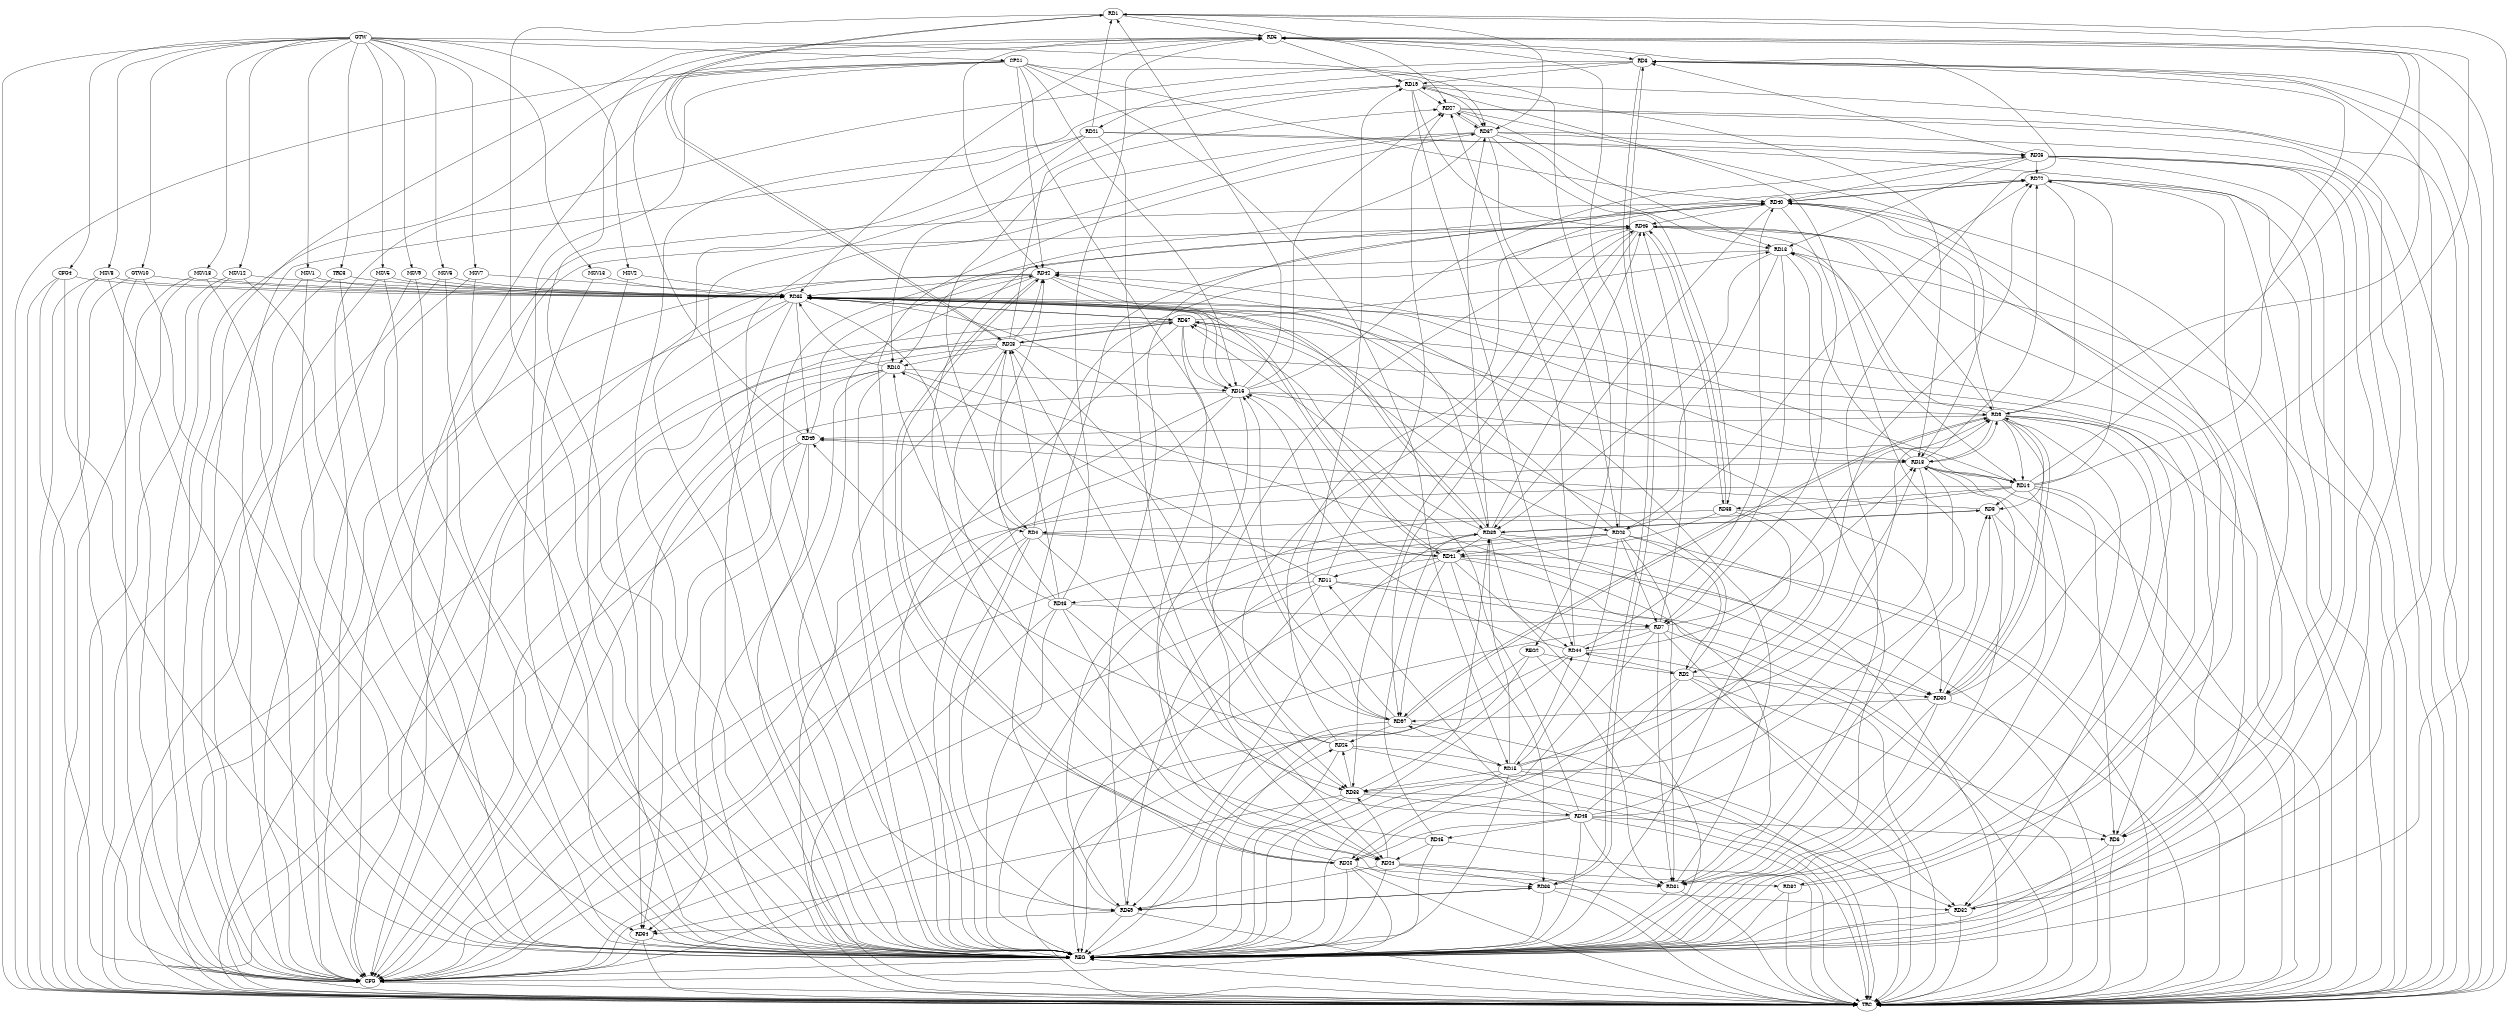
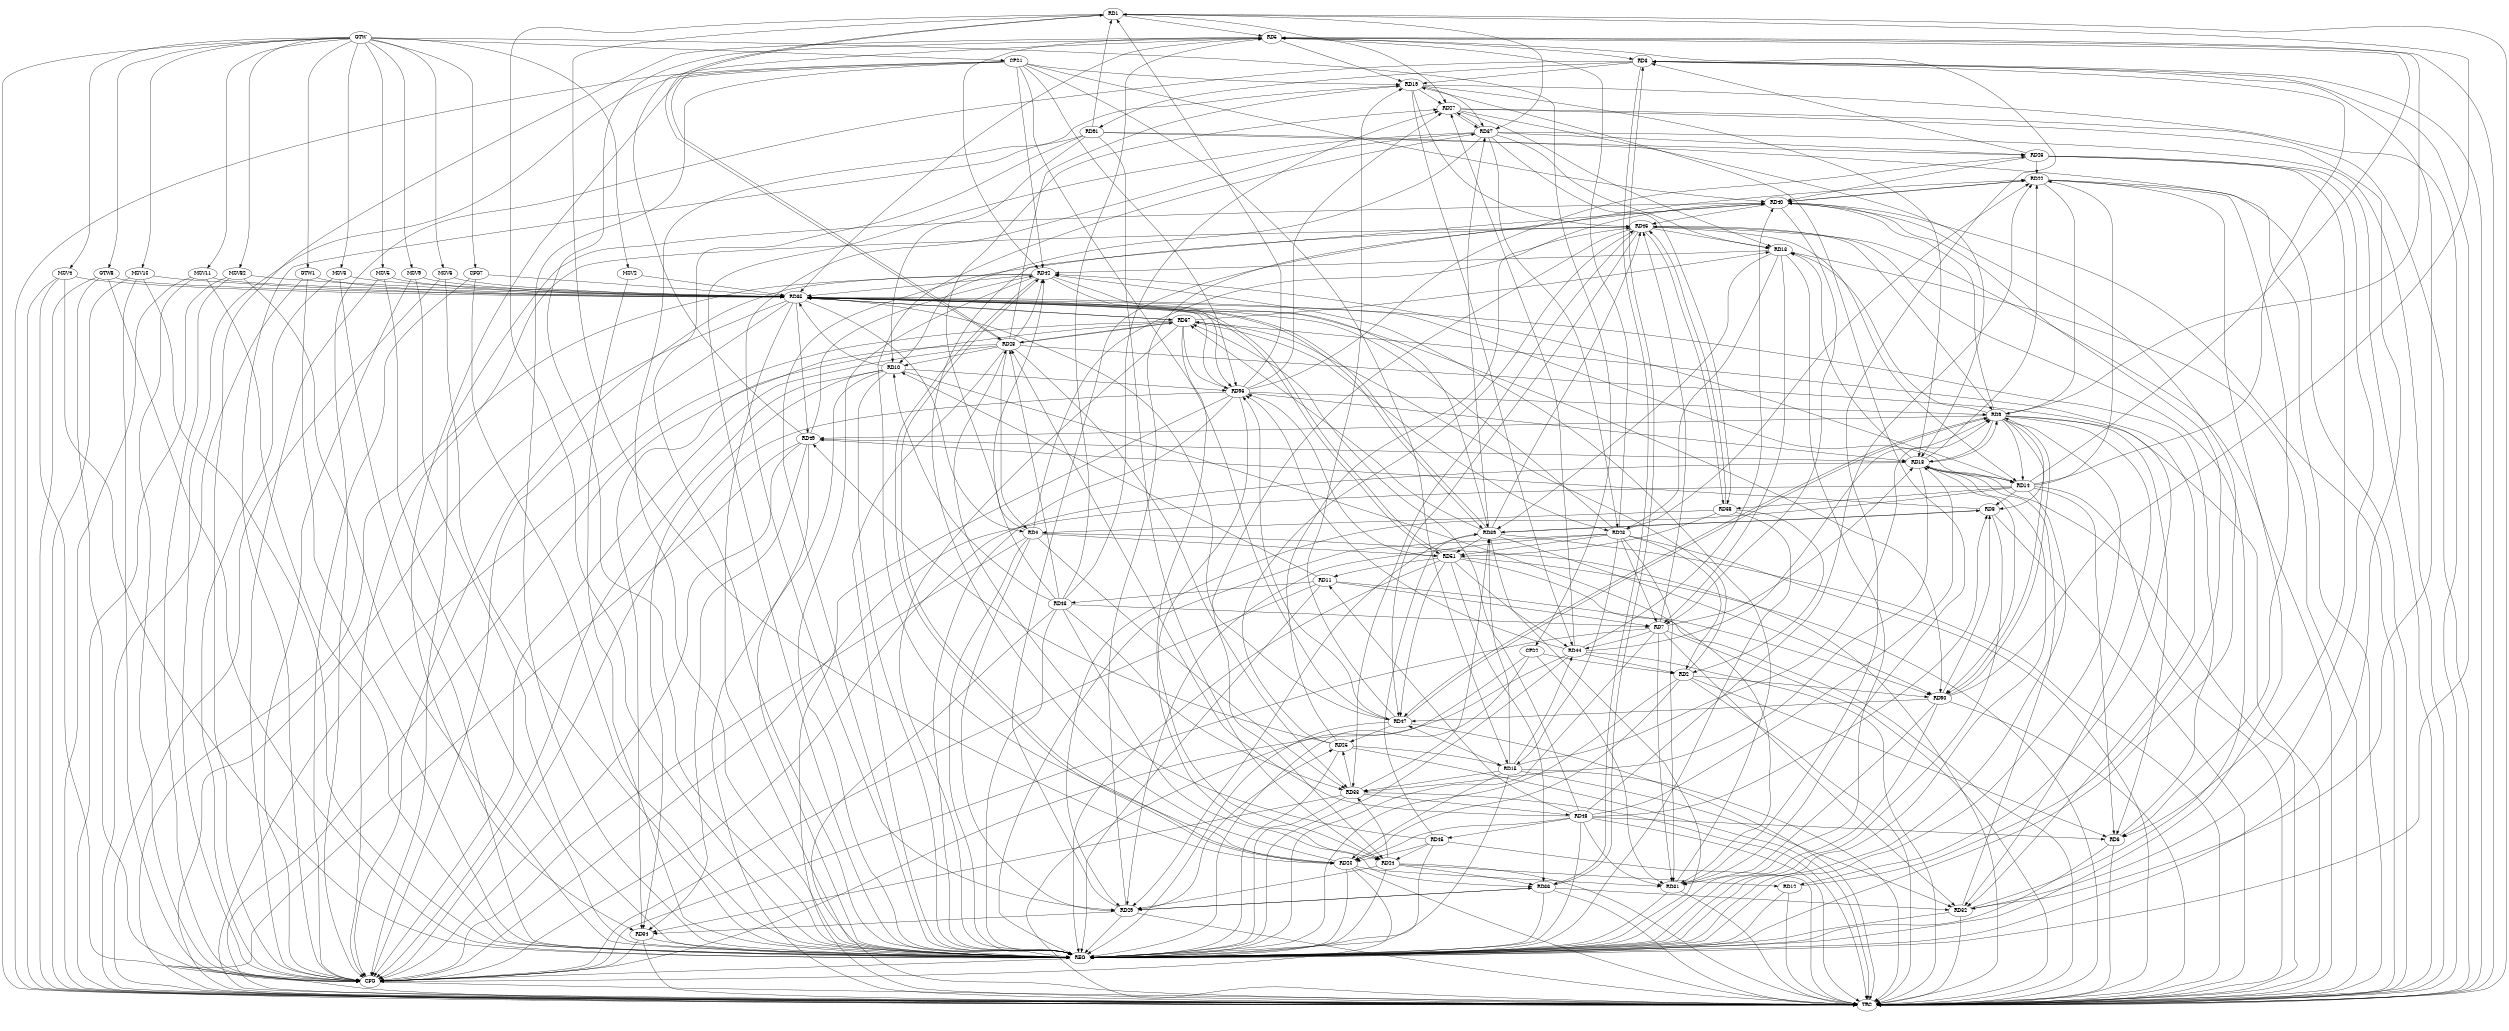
(1265, 69) -> (1202, 79)
(1092, 132) -> (1092, 132)
(2037, 179) -> (2037, 179)
(1909, 200) -> (1704, 237)
(65, 274) -> (65, 274)
(107, 274) -> (107, 274)
(140, 274) -> (140, 274)
(203, 274) -> (203, 274)
(237, 274) -> (237, 274)
(308, 274) -> (308, 274)
(339, 274) -> (339, 274)
(476, 274) -> (476, 274)
(597, 274) -> none
(1424, 354) -> (1153, 283)
(1635, 354) -> none
(1238, 392) -> (1238, 392)
none -> (606, 413)
(1449, 557) -> (1449, 557)
(1532, 651) -> (1532, 651)
(1783, 656) -> (2047, 667)
(1632, 663) -> (1630, 664)
(889, 667) -> none
(1940, 698) -> (1940, 698)
(1400, 722) -> (1400, 722)
(2151, 849) -> none
none -> (1394, 853)
(1790, 887) -> (1790, 887)
(1127, 911) -> (1127, 911)
(1475, 988) -> none
